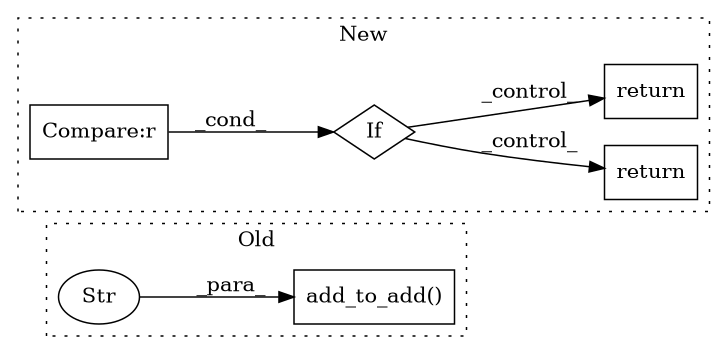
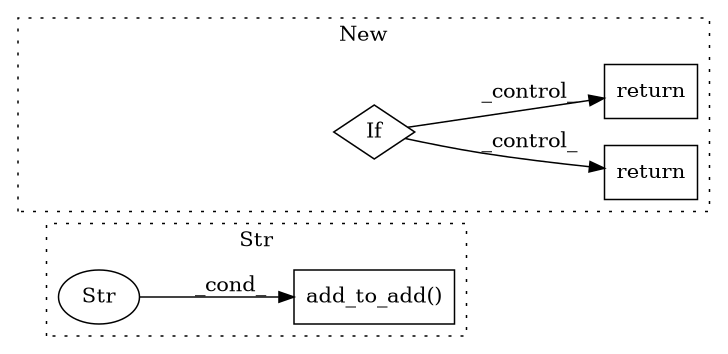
(99, 132) -> none
(256, 241) -> (256, 241)
(231, 286) -> (231, 286)
